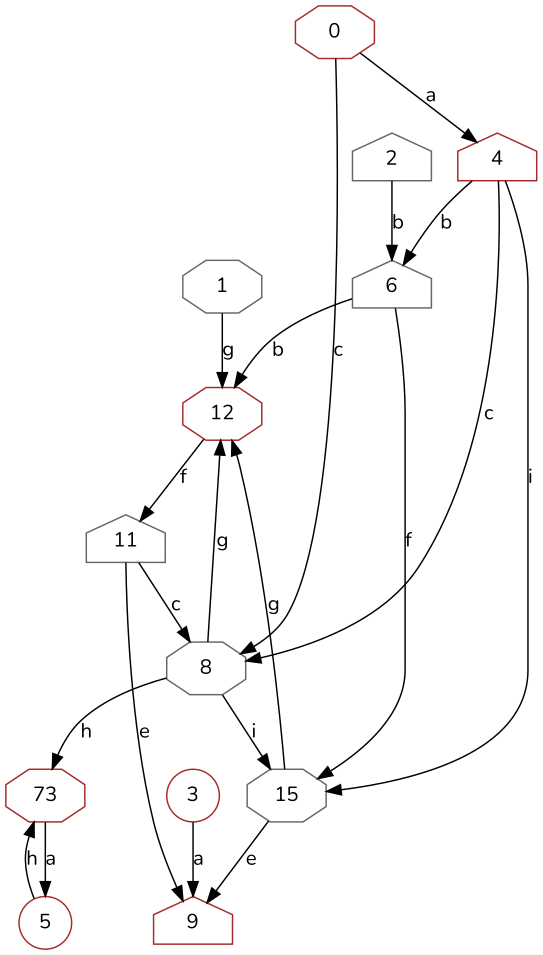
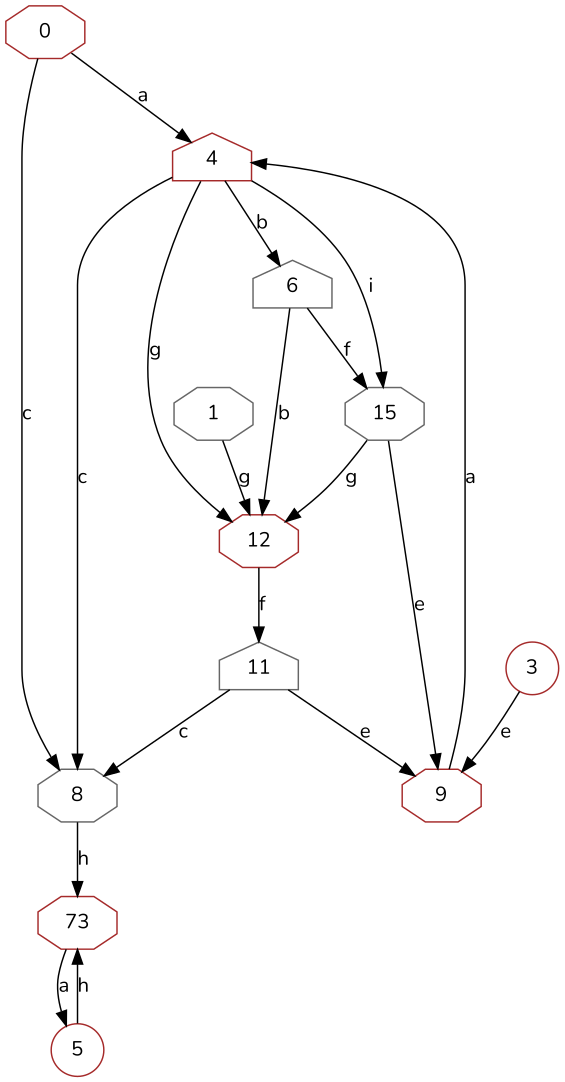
(392, 159) -> none
none -> (465, 401)
(214, 549) -> (149, 354)
(242, 726) -> none
(199, 859) -> (506, 732)
(193, 923) -> (442, 796)
